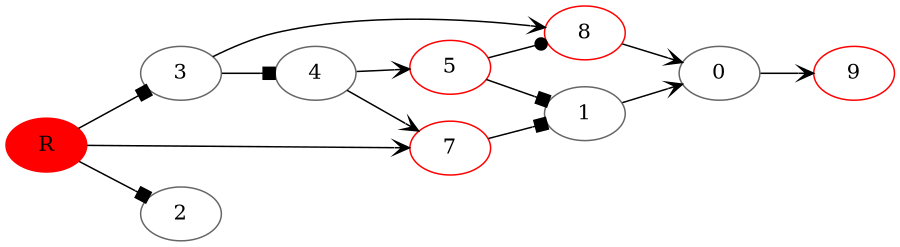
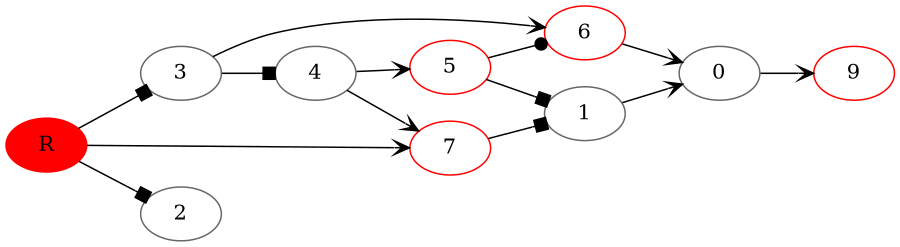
(585, 33) -> (585, 33)
